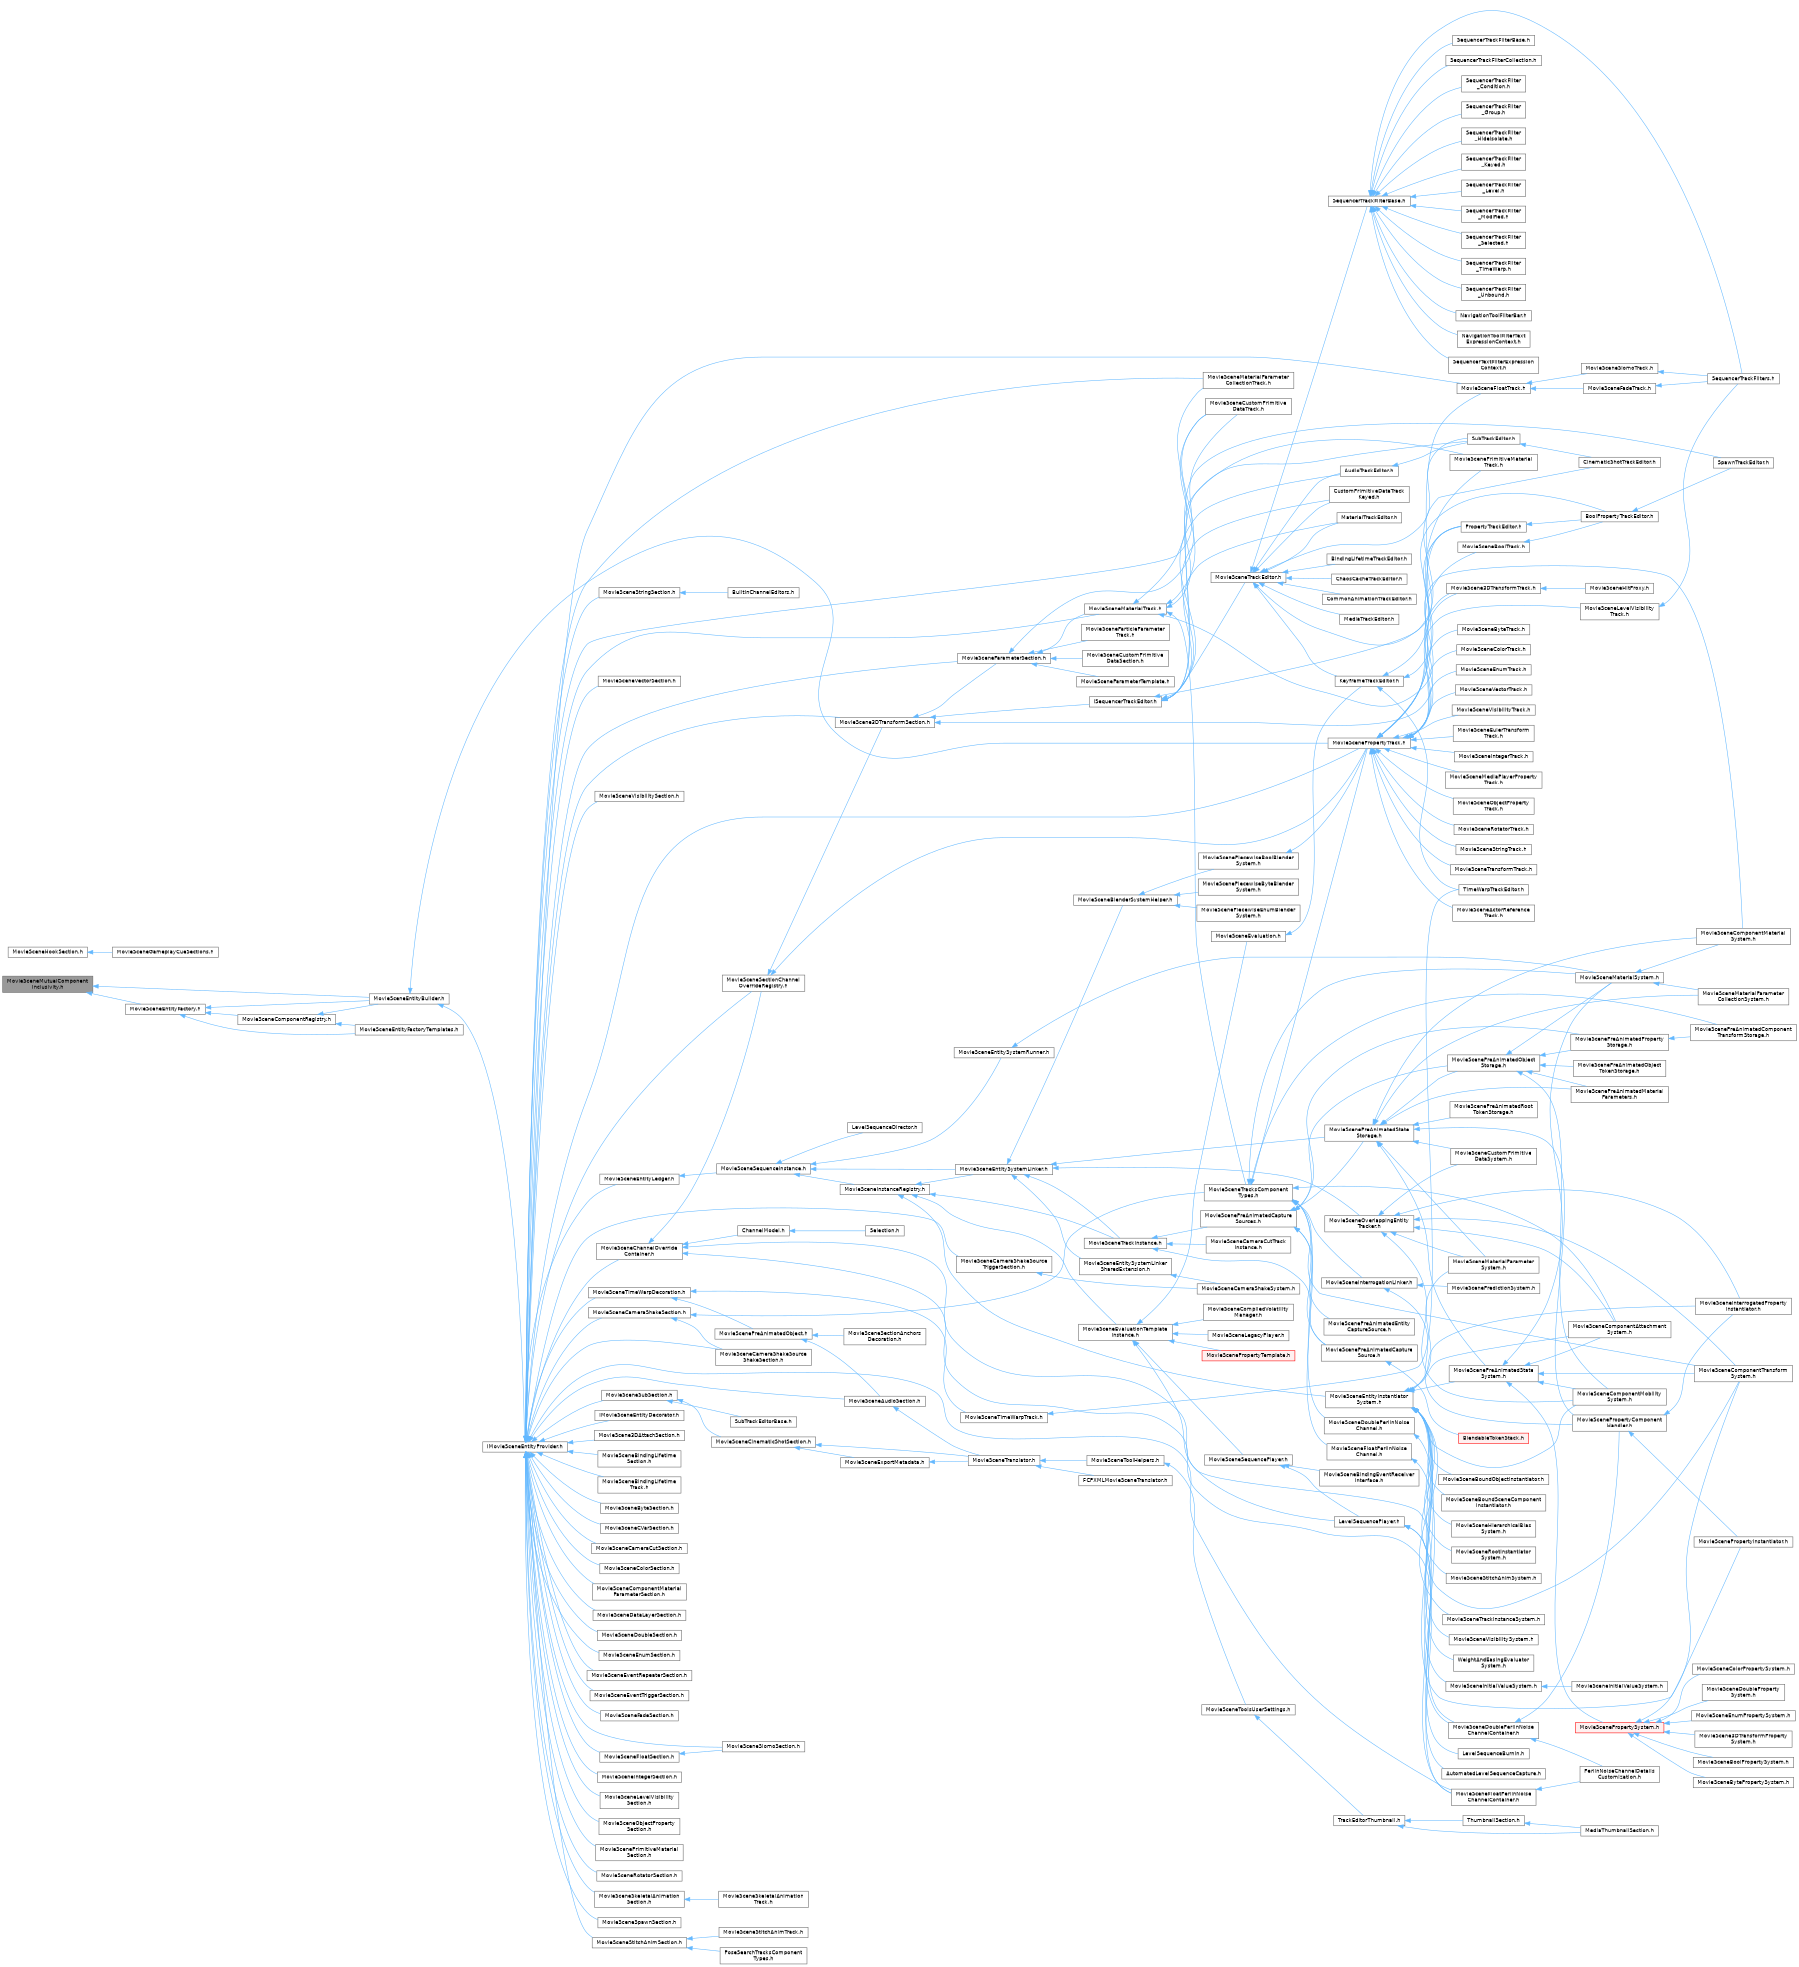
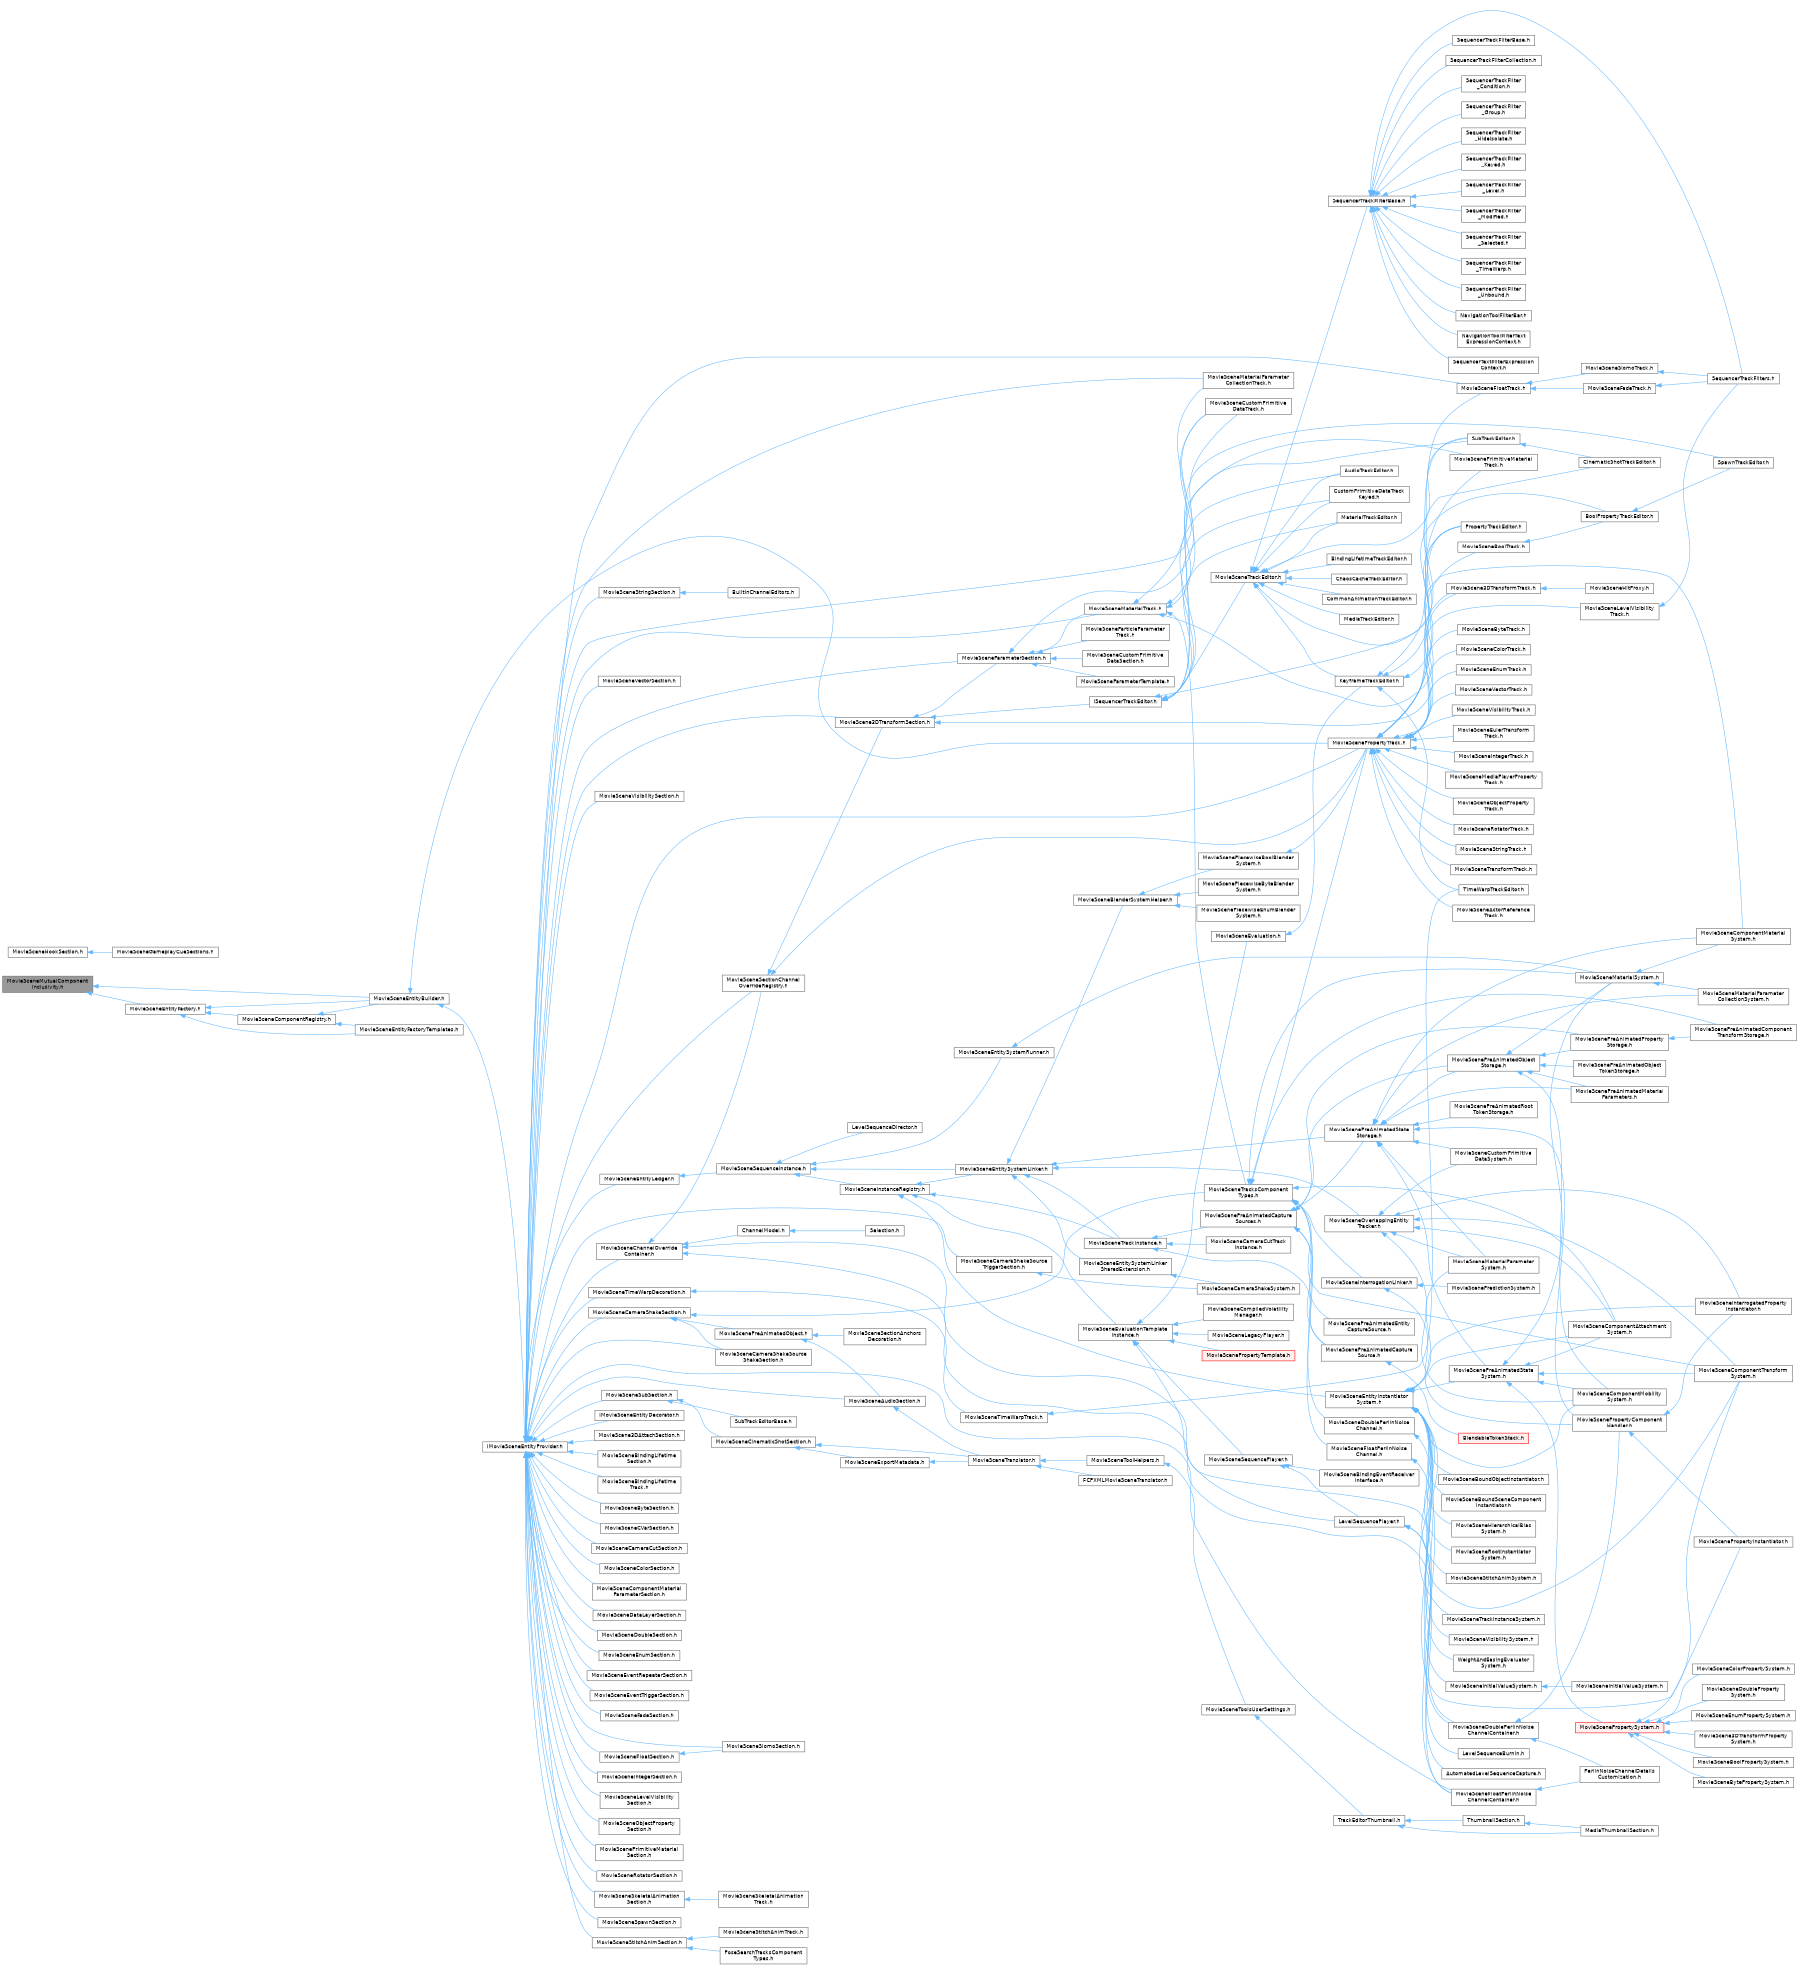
(1427, 455) -> (1425, 551)
(1557, 522) -> none
(716, 1312) -> (704, 1324)
